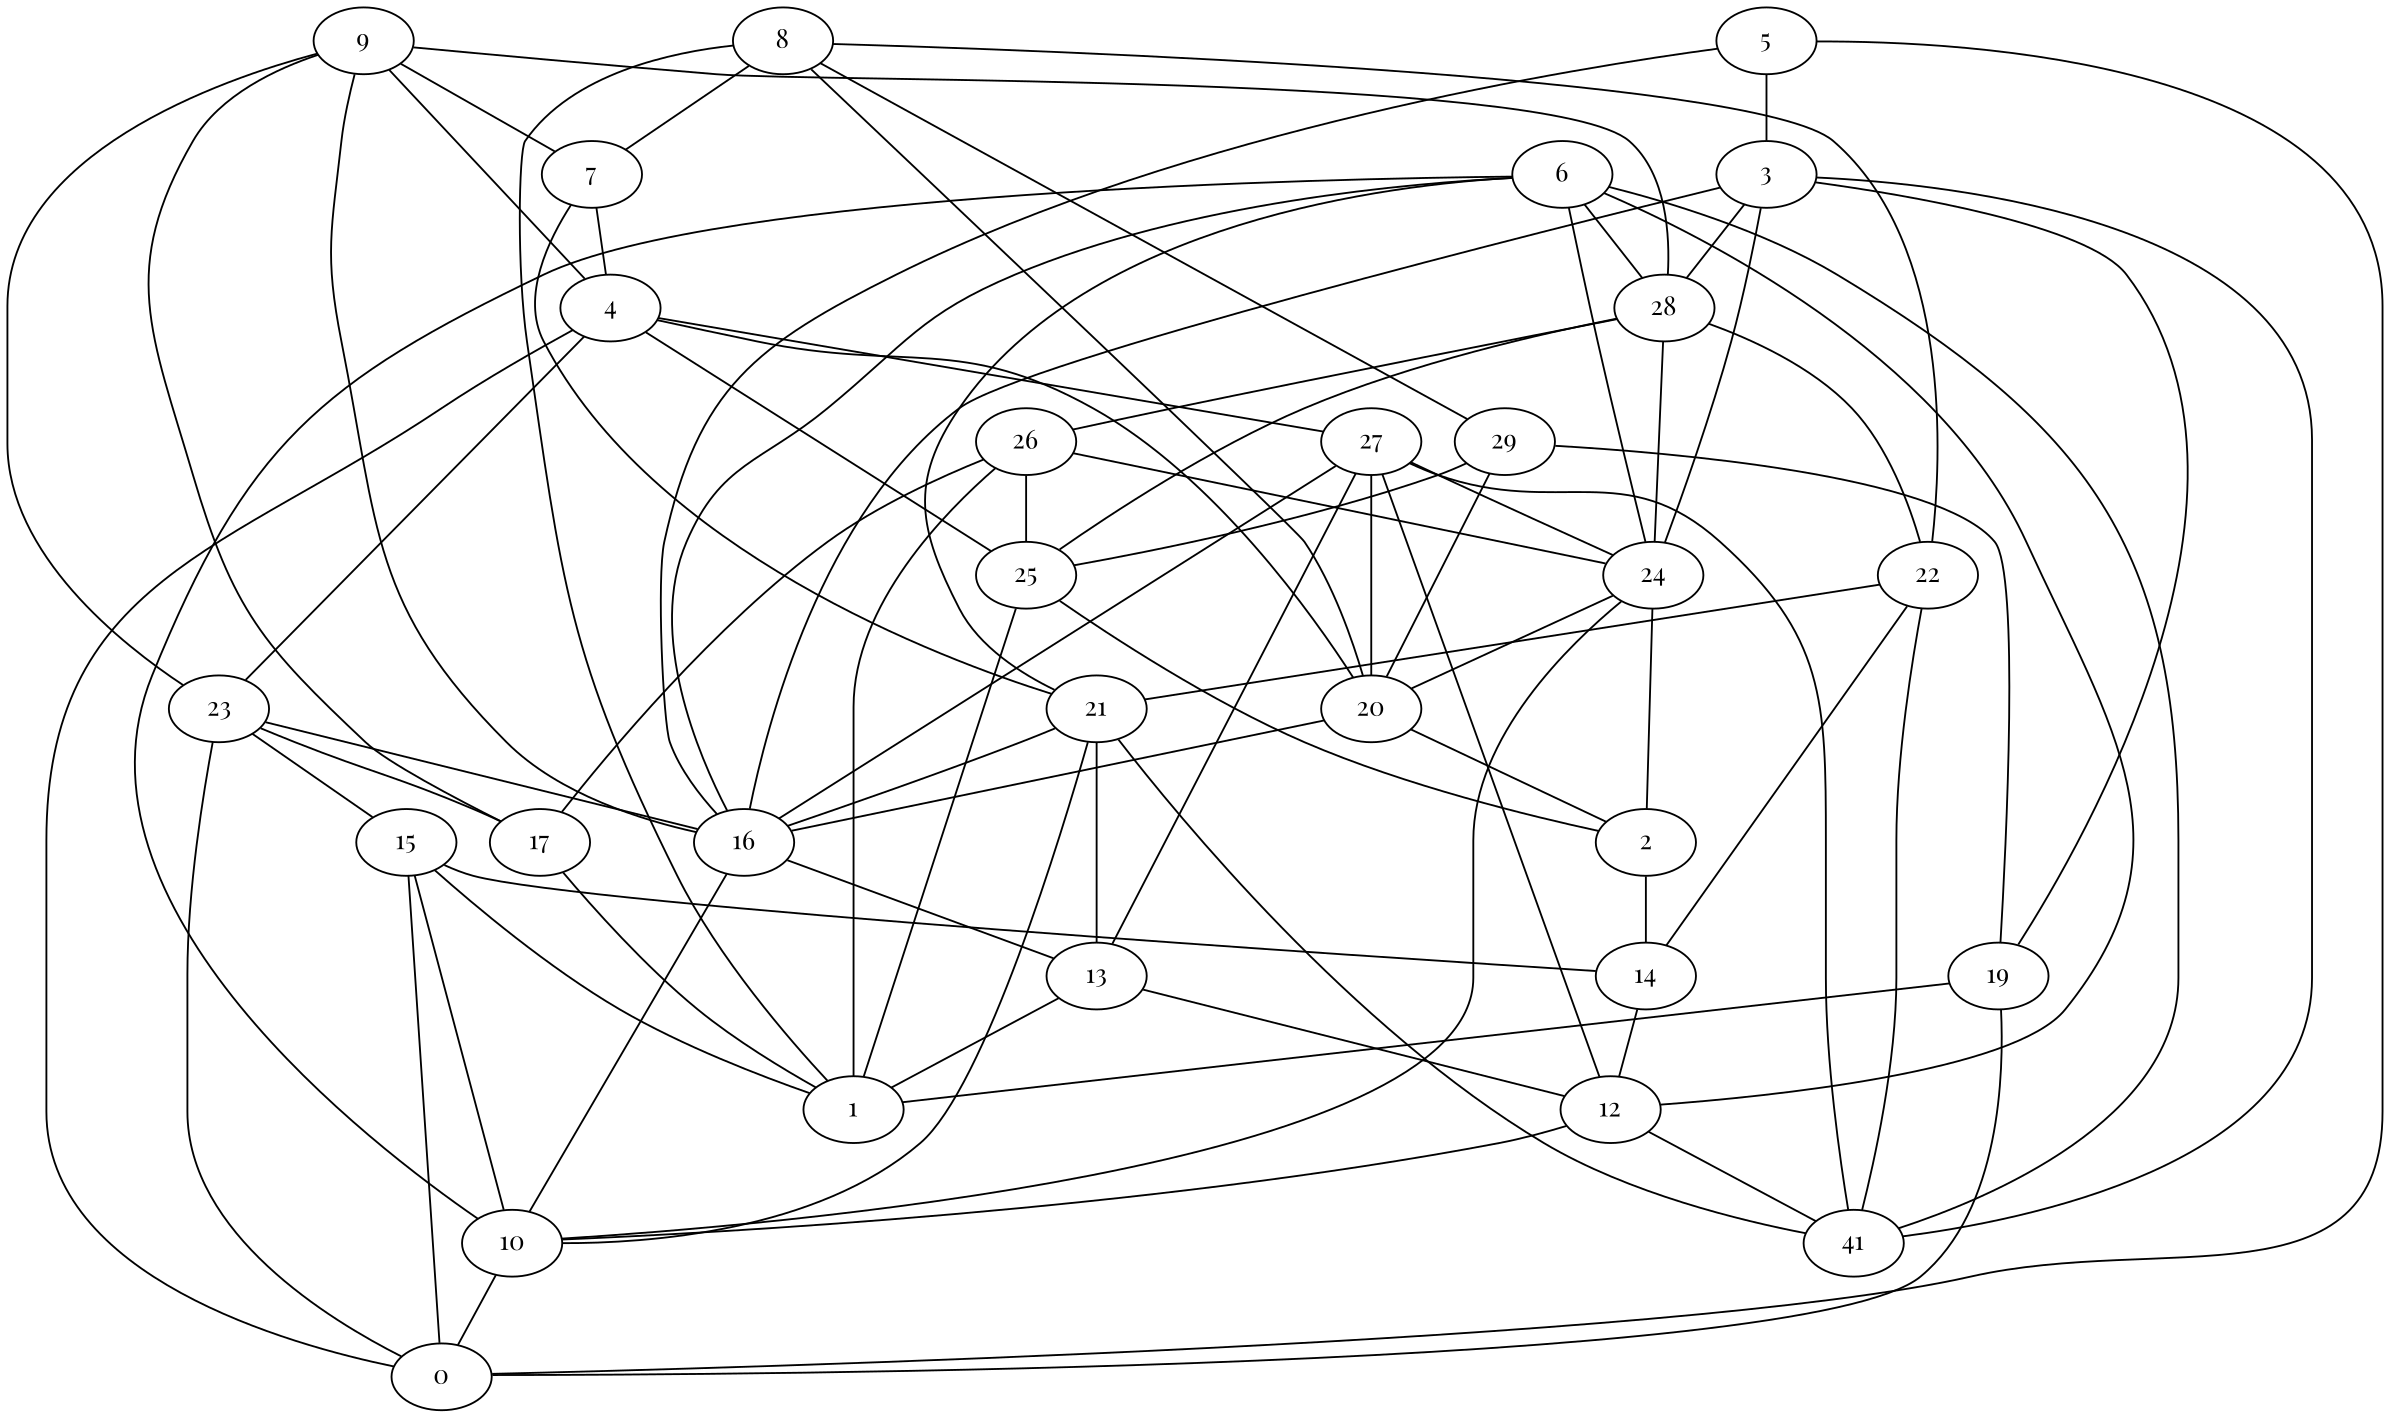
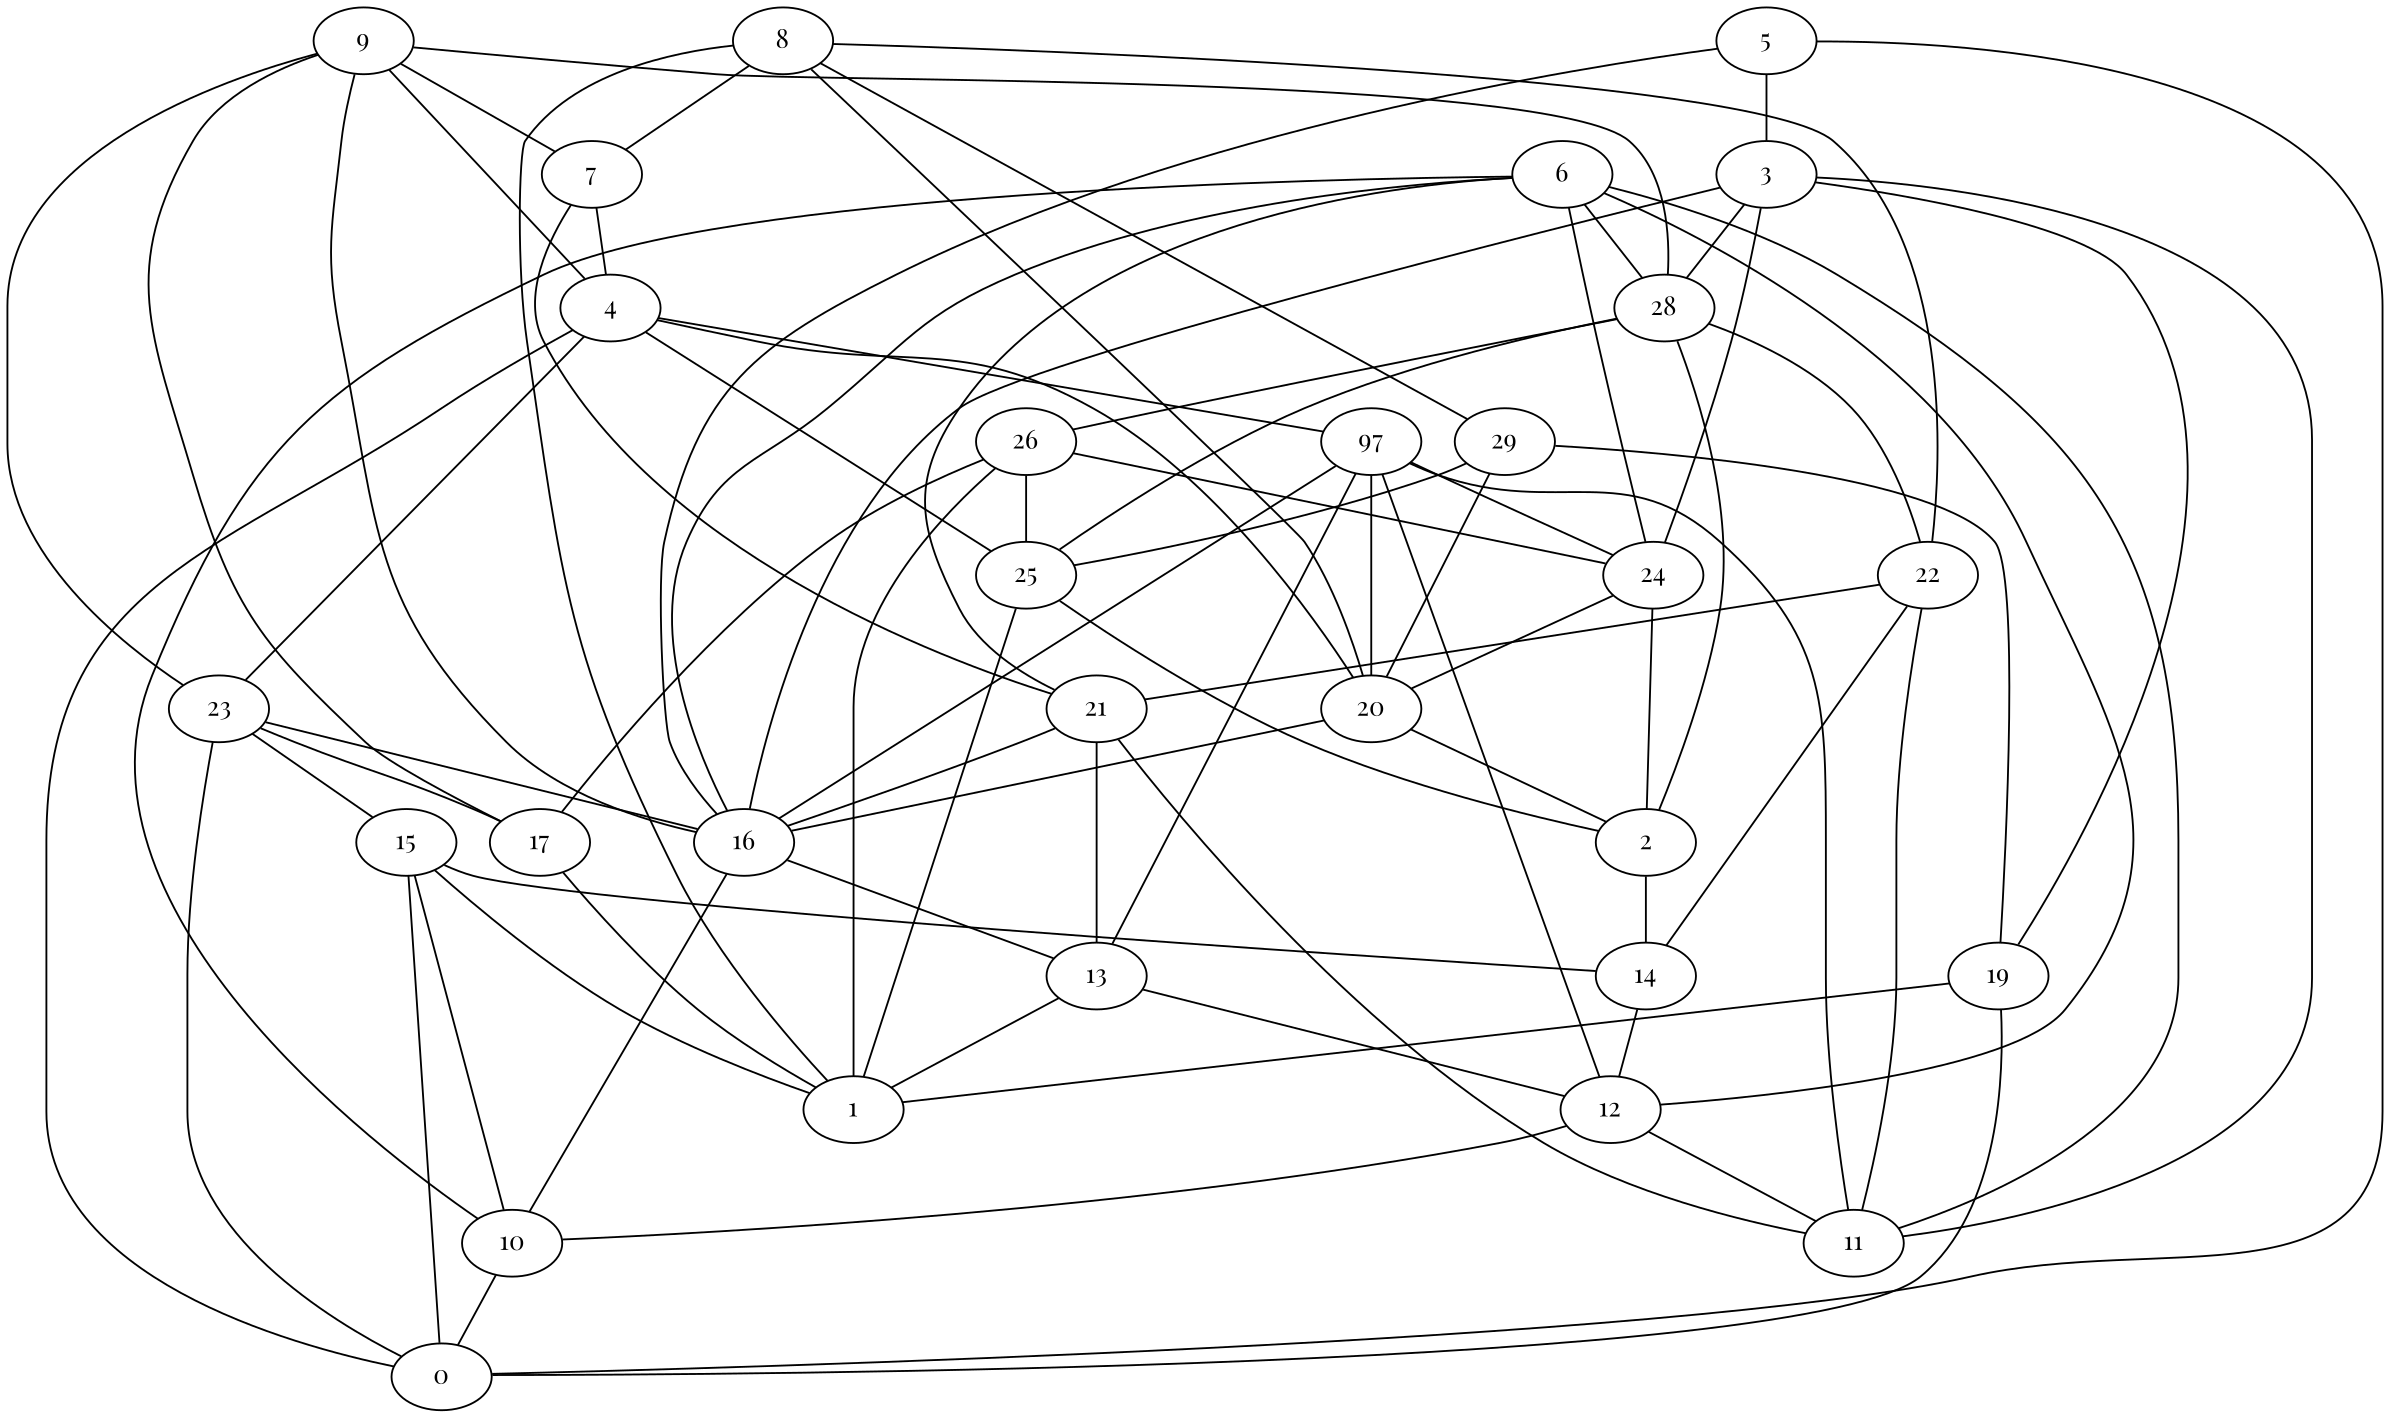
(1371, 442) -> (1371, 442)
(1659, 442) -> (1723, 577)
(939, 1121) -> none
(1258, 1133) -> none
(1854, 1243) -> (1854, 1243)
